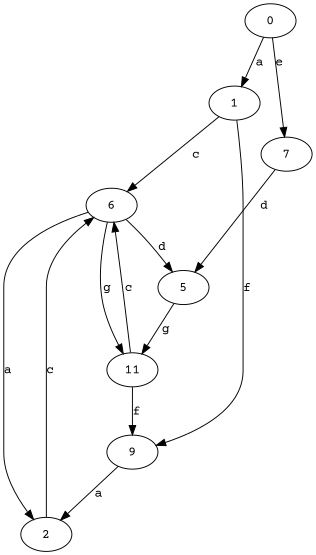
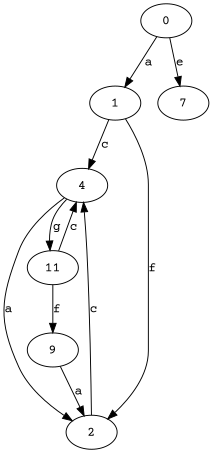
(112, 205) -> (82, 185)
(183, 288) -> none
(243, 302) -> (148, 268)
